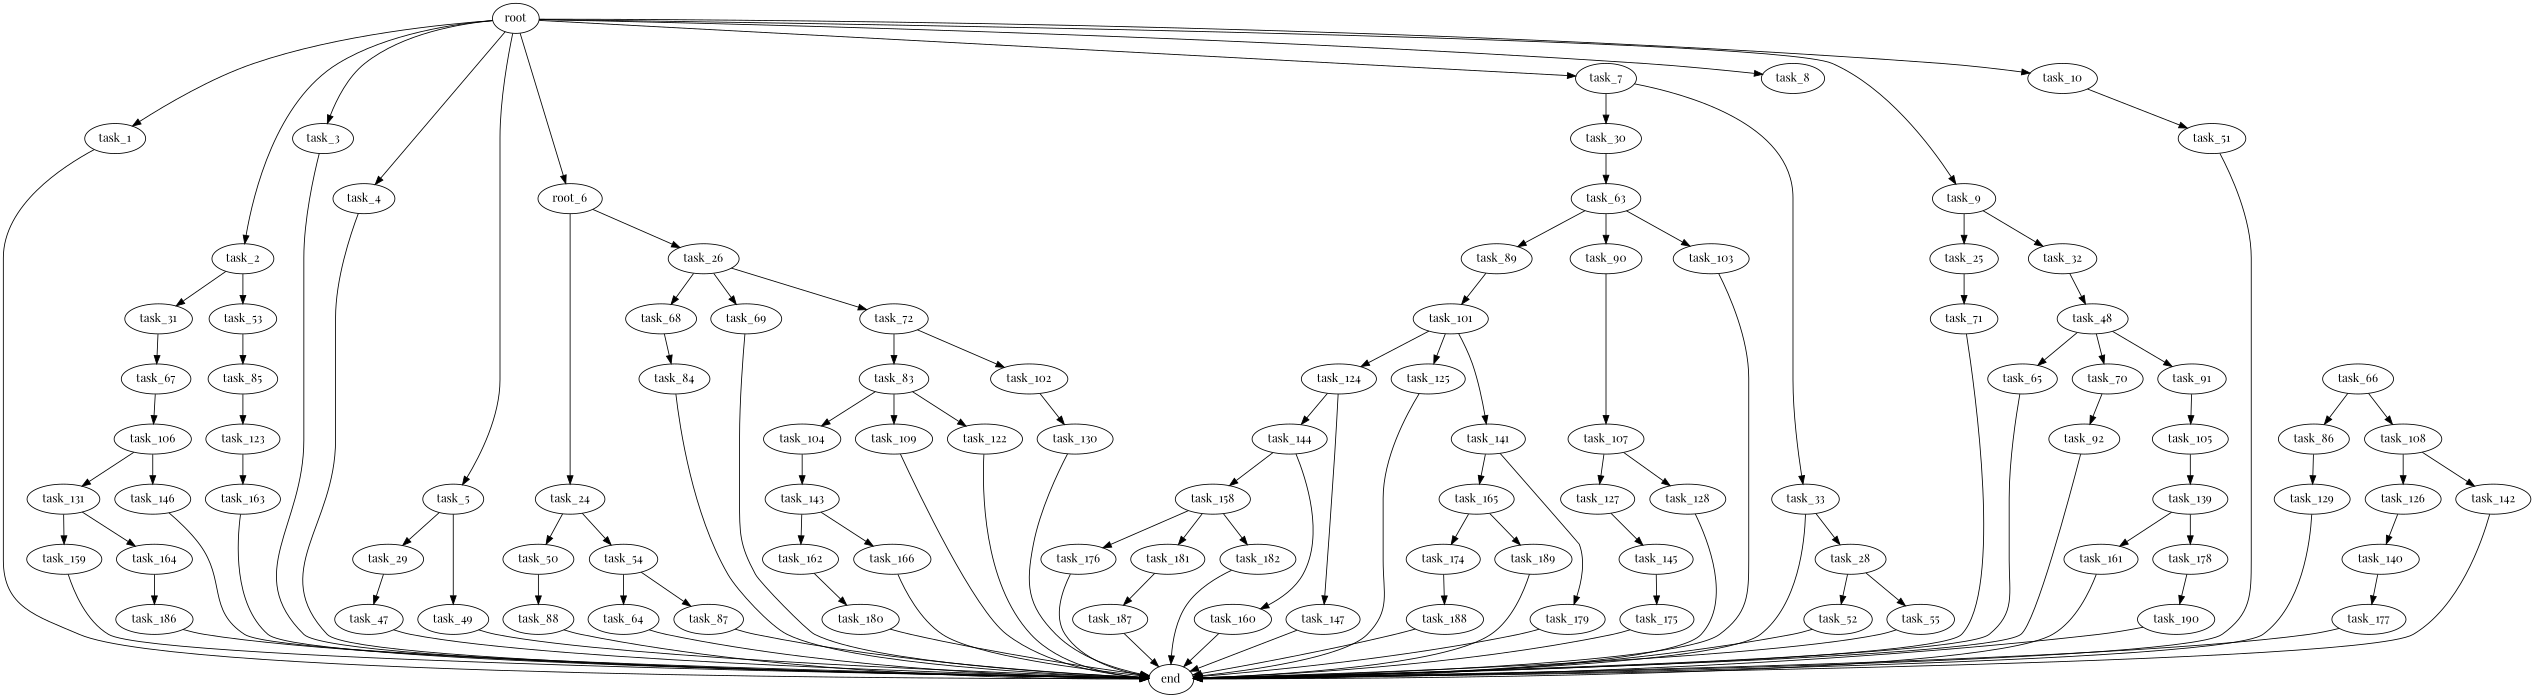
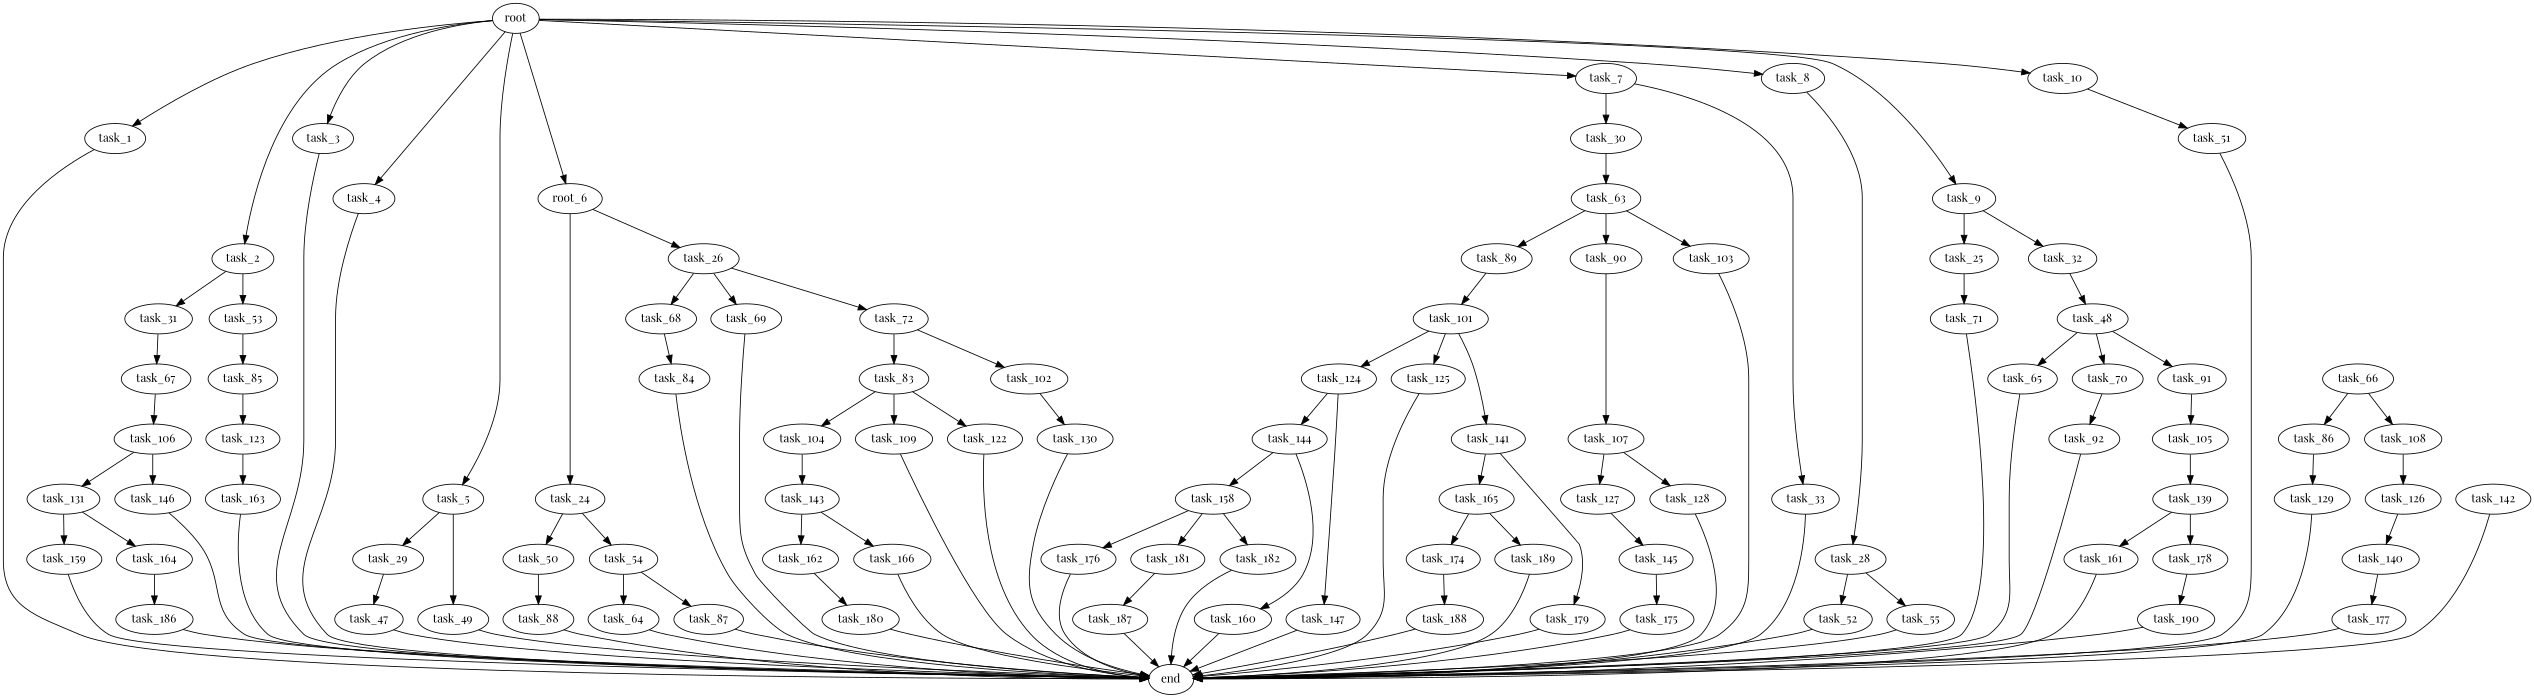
(2445, 467) -> none
(1825, 526) -> (1862, 306)
